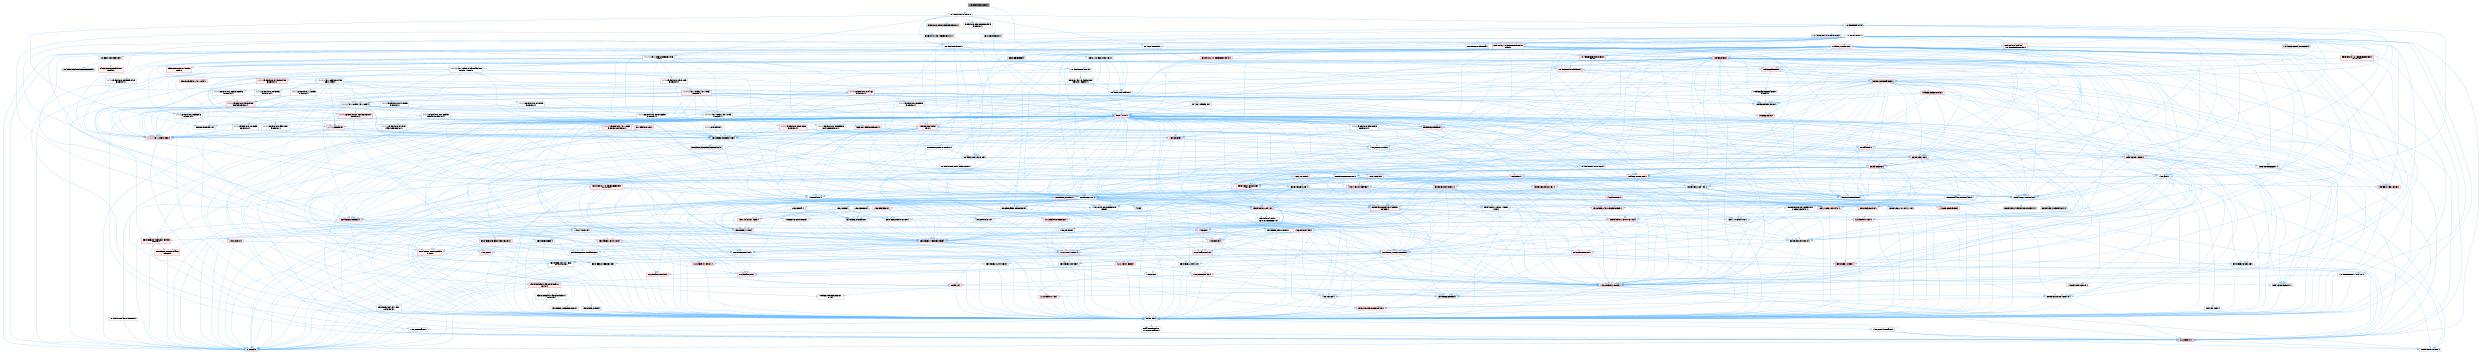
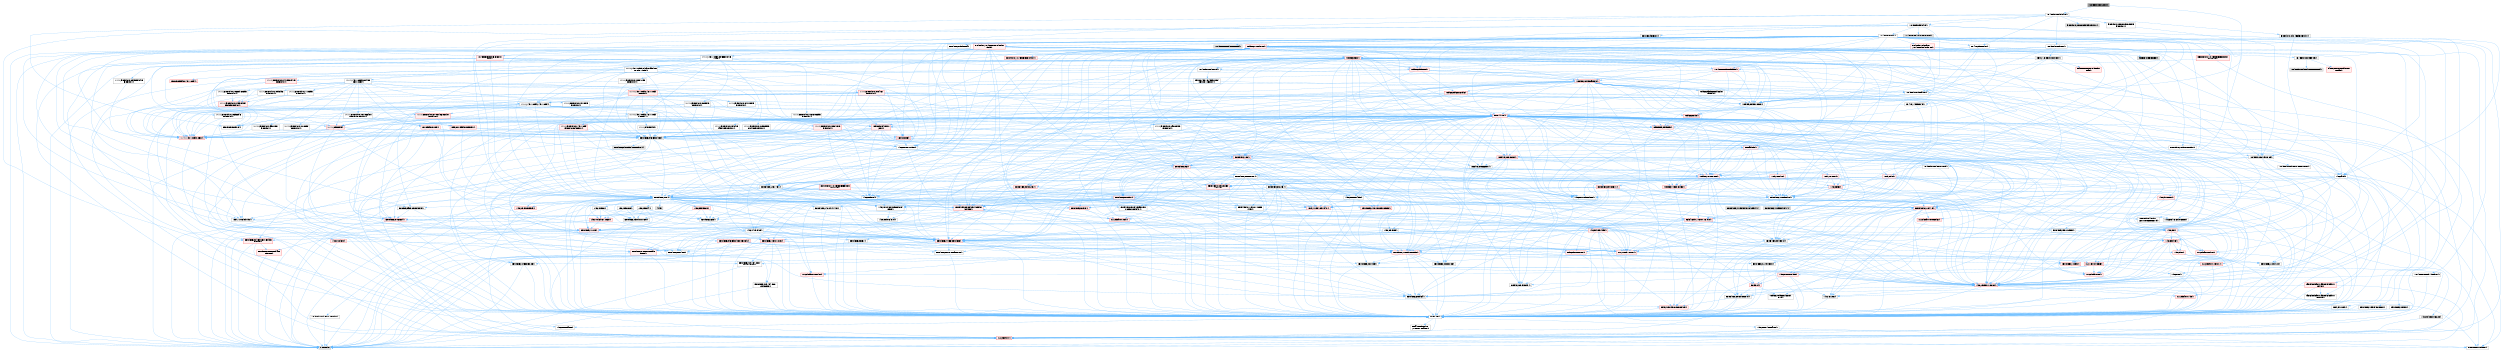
(1016, 58) -> (2148, 58)
(1358, 187) -> (1836, 187)
(1959, 198) -> (1354, 198)
(856, 220) -> (708, 220)
(2069, 291) -> (1718, 336)
